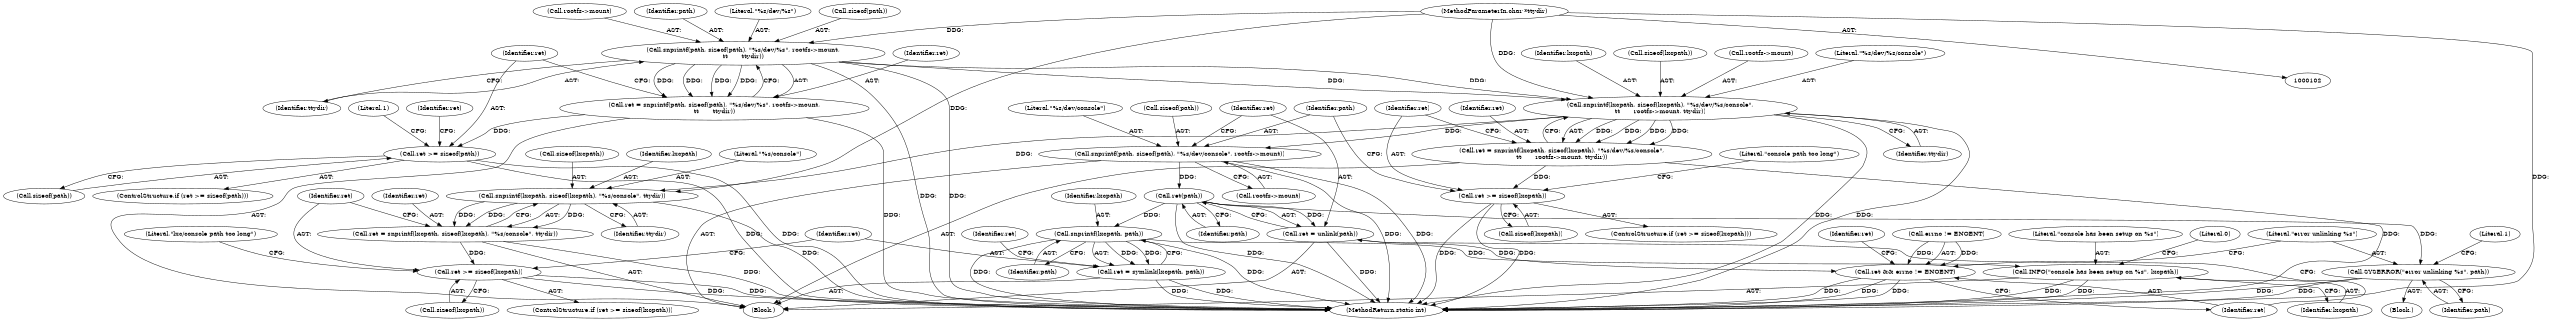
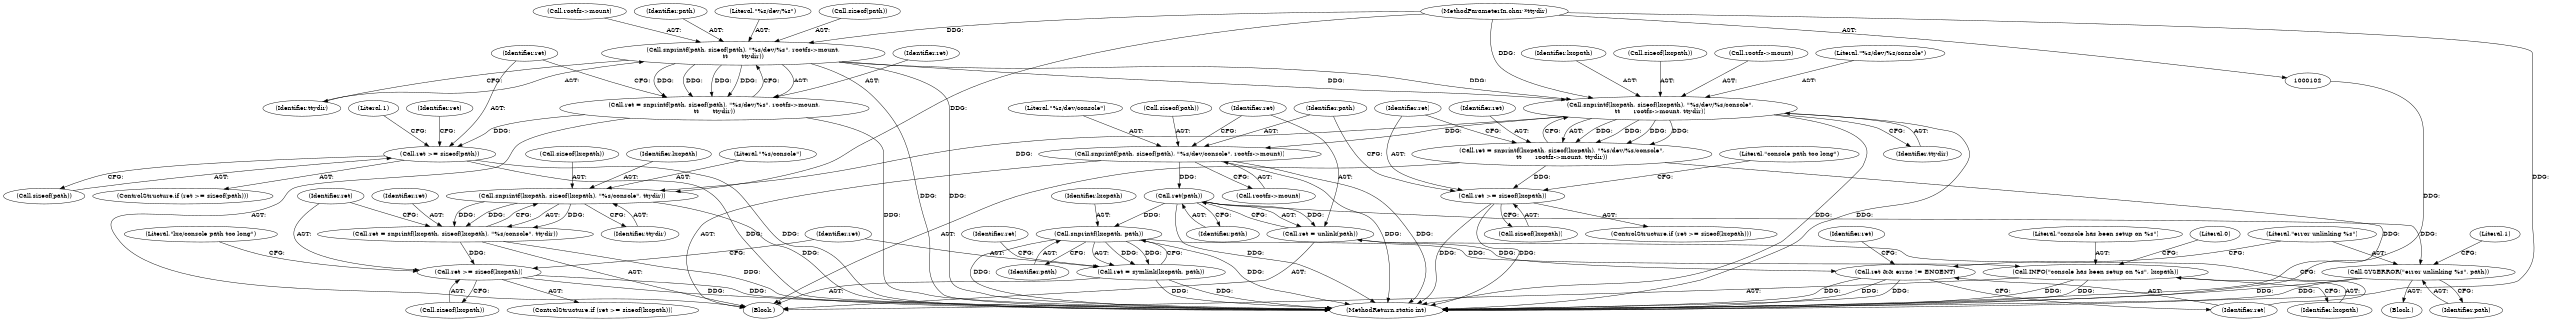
(1947, 234) -> none
(1352, 270) -> (2315, 265)
